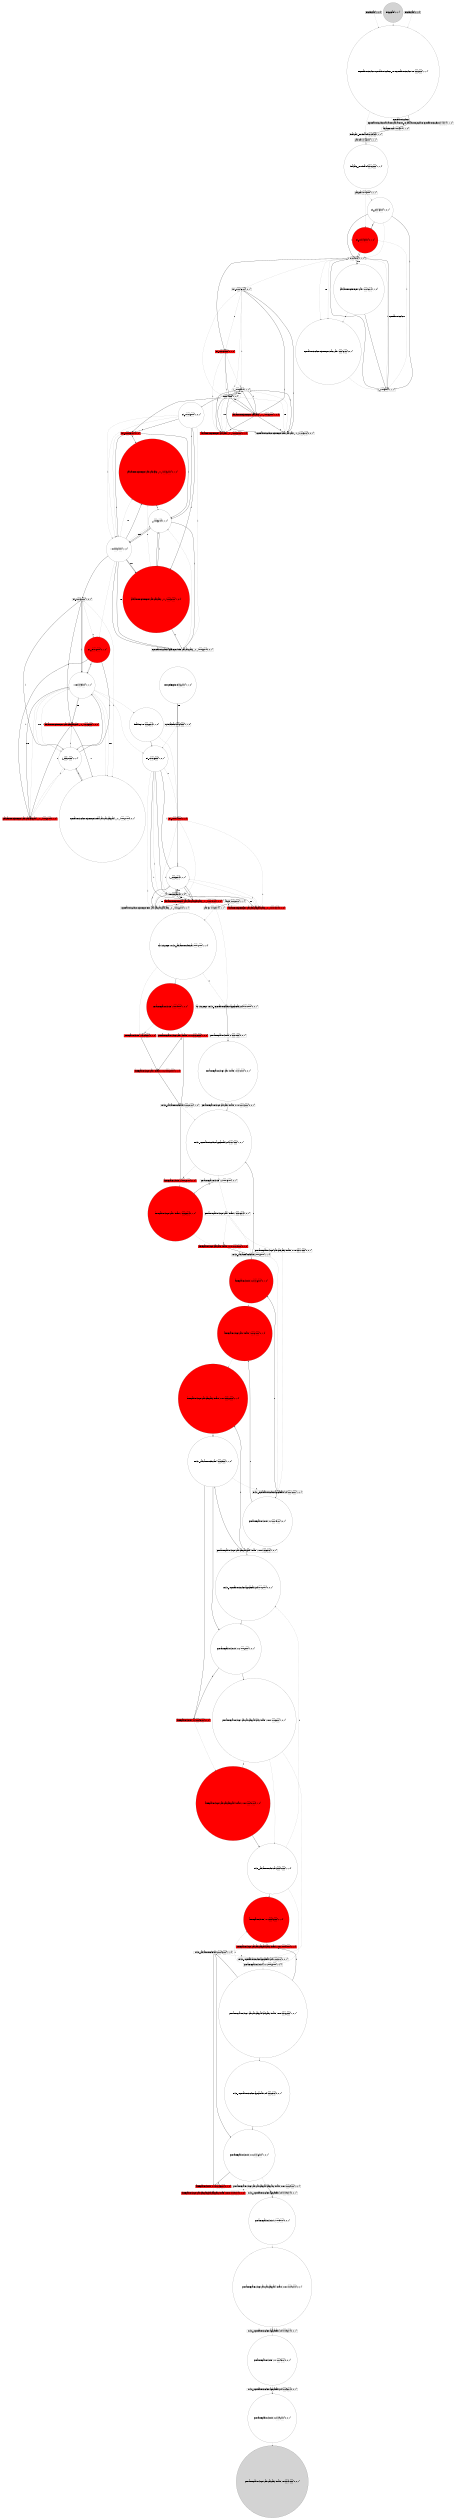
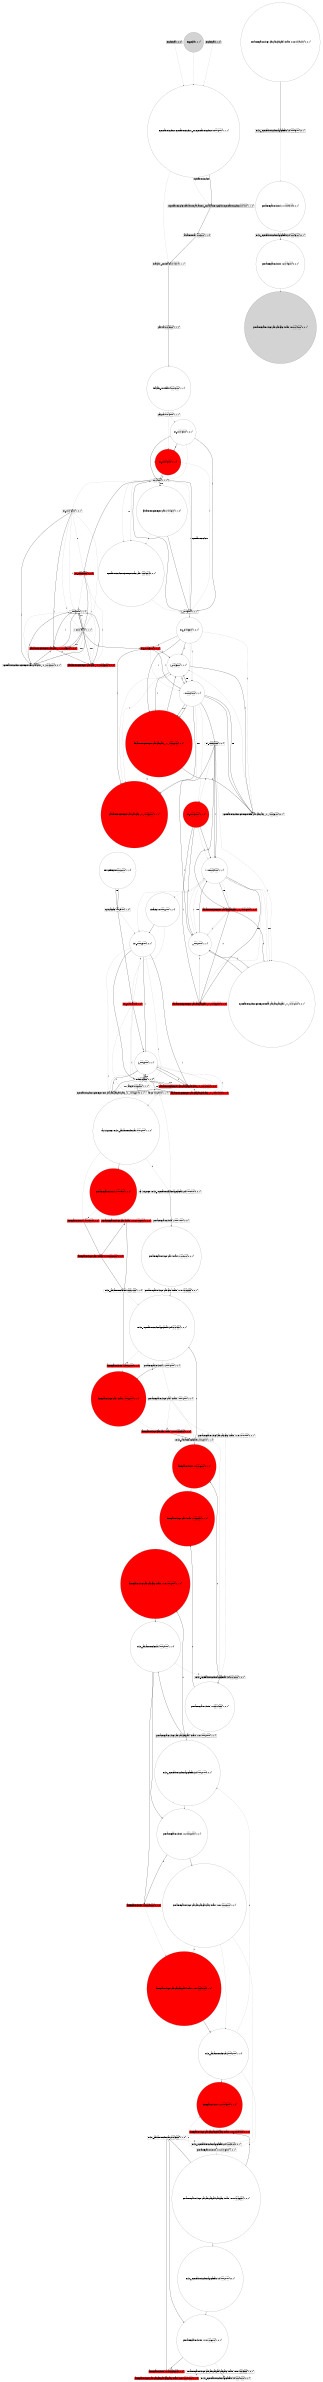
(211, 401) -> (189, 615)
(272, 2221) -> none
